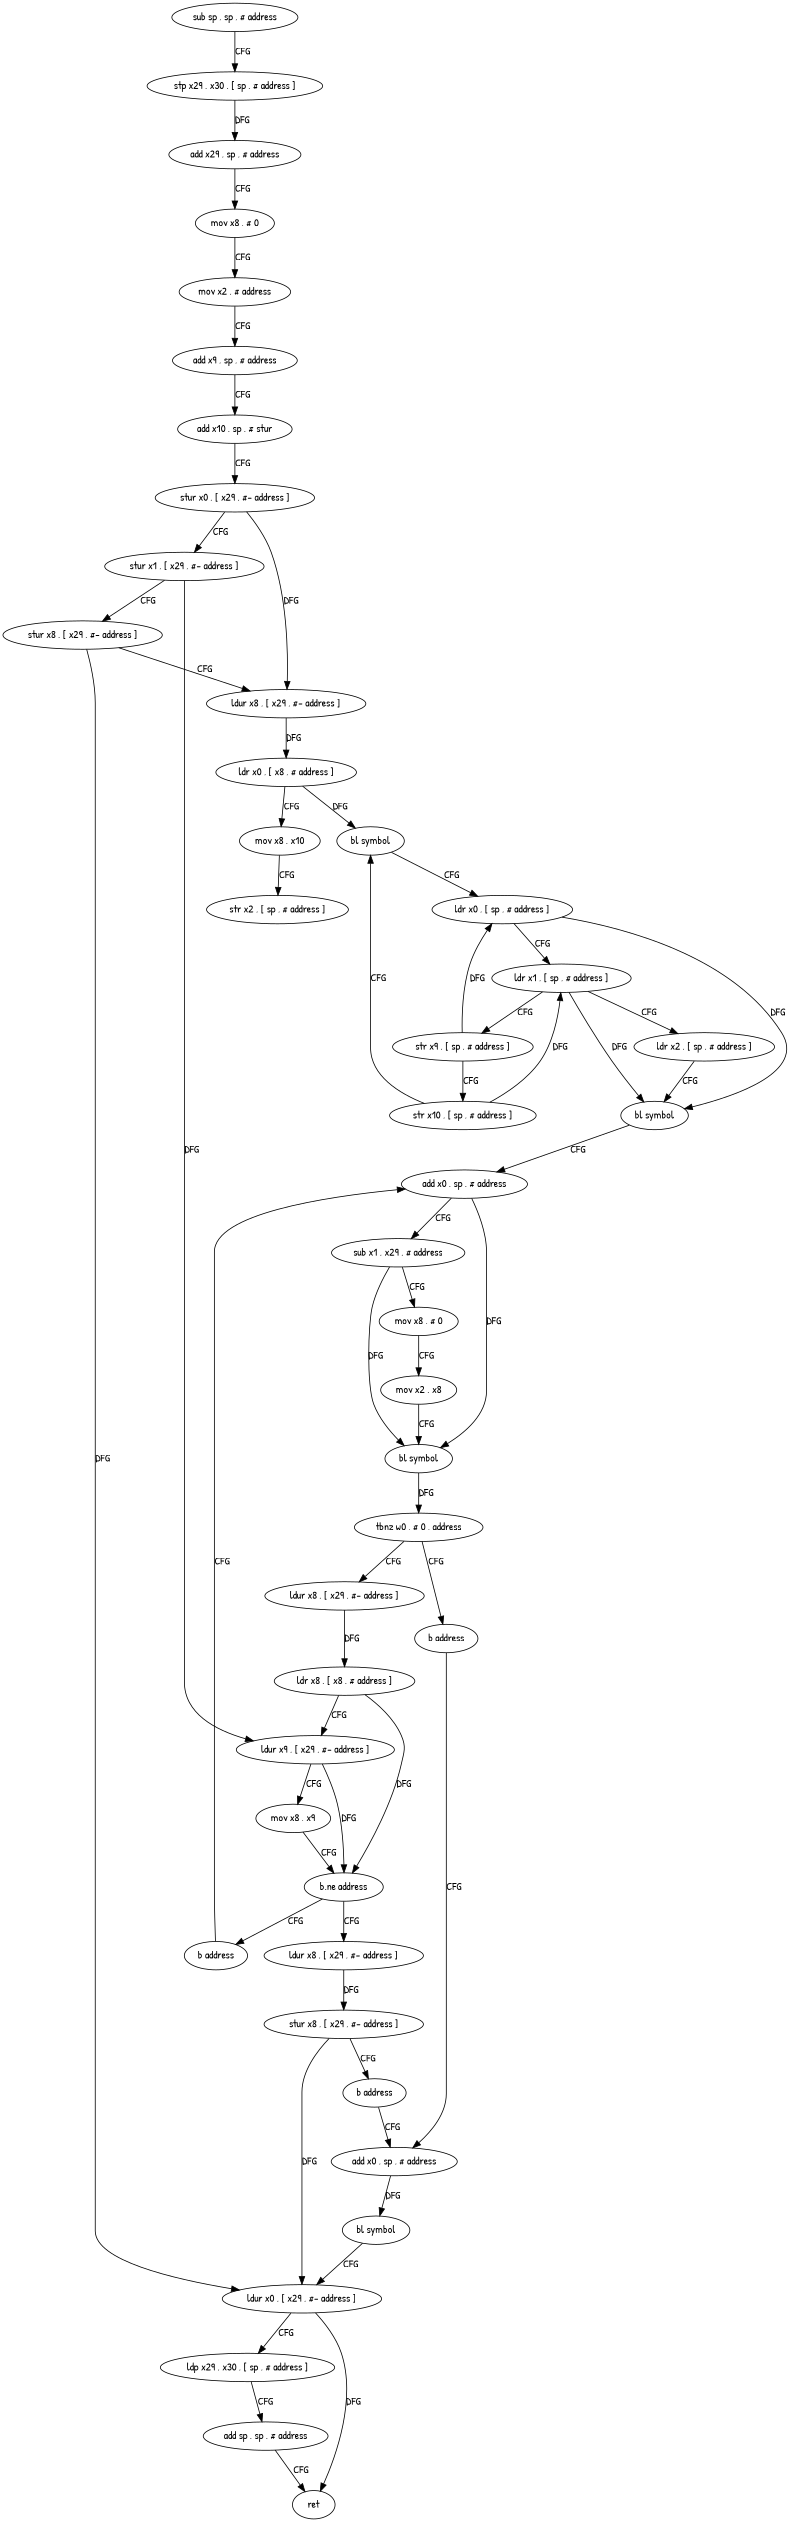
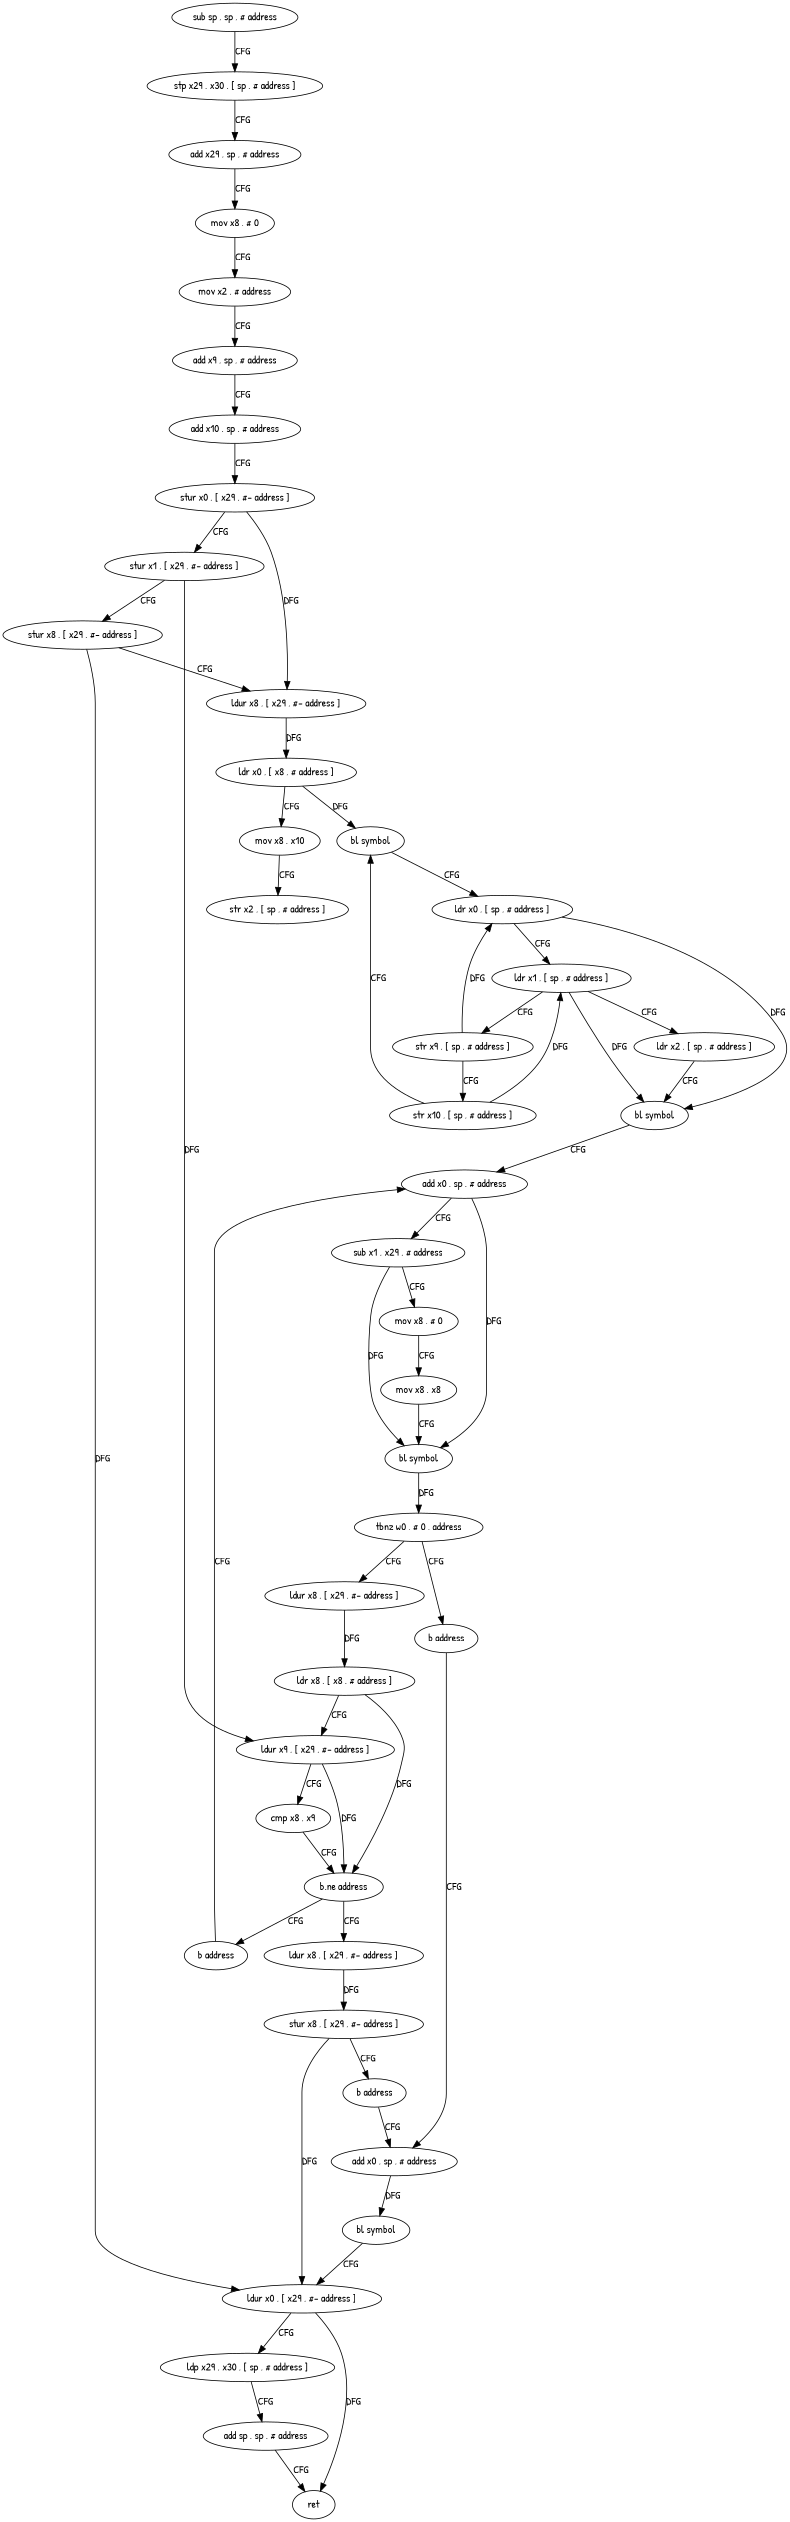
(242, 120) -> (243, 120)
(235, 429) -> (235, 429)
(419, 1390) -> (419, 1390)
(293, 1818) -> (293, 1818)
